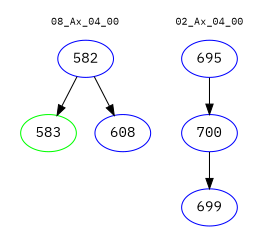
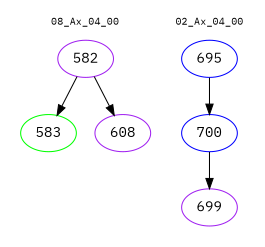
(86, 59) -> (86, 59)
(123, 133) -> (123, 133)
(209, 207) -> (209, 207)
